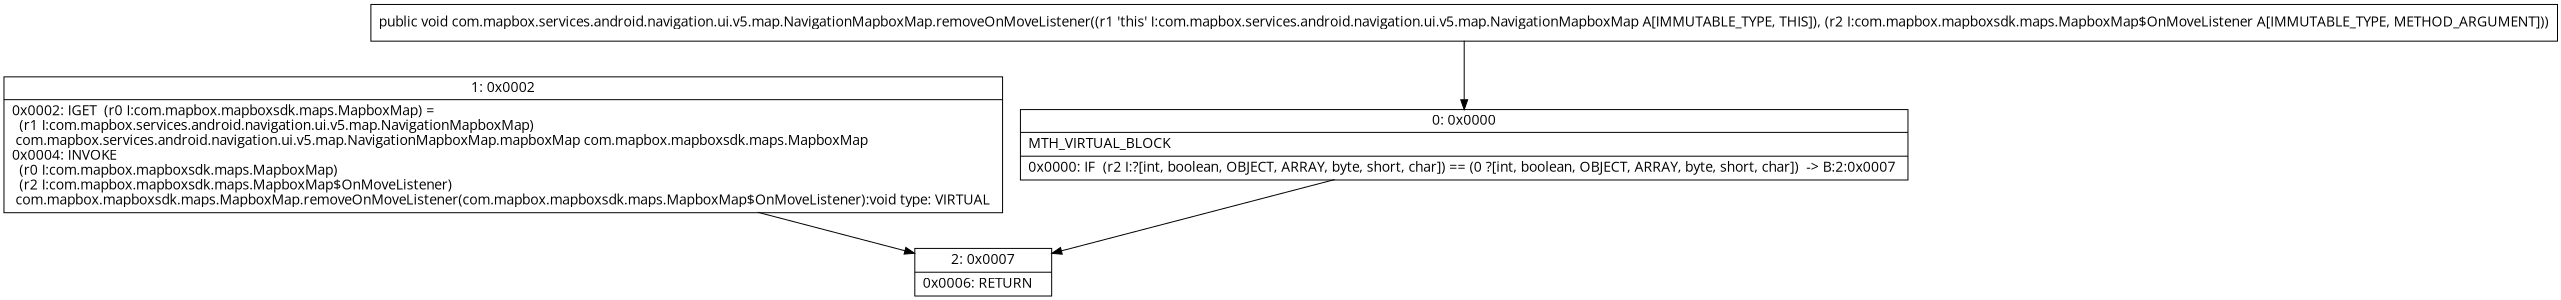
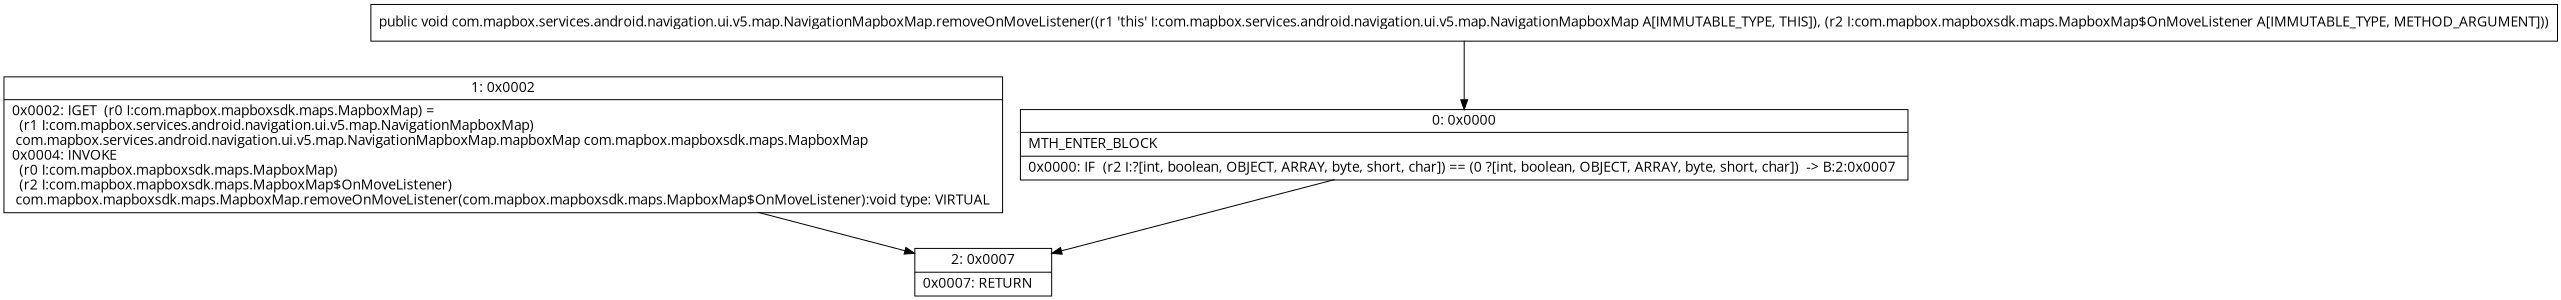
(1100, 144) -> (1093, 144)
(983, 284) -> (983, 284)
